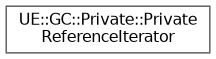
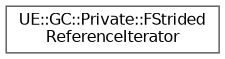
(108, 30) -> (113, 30)
